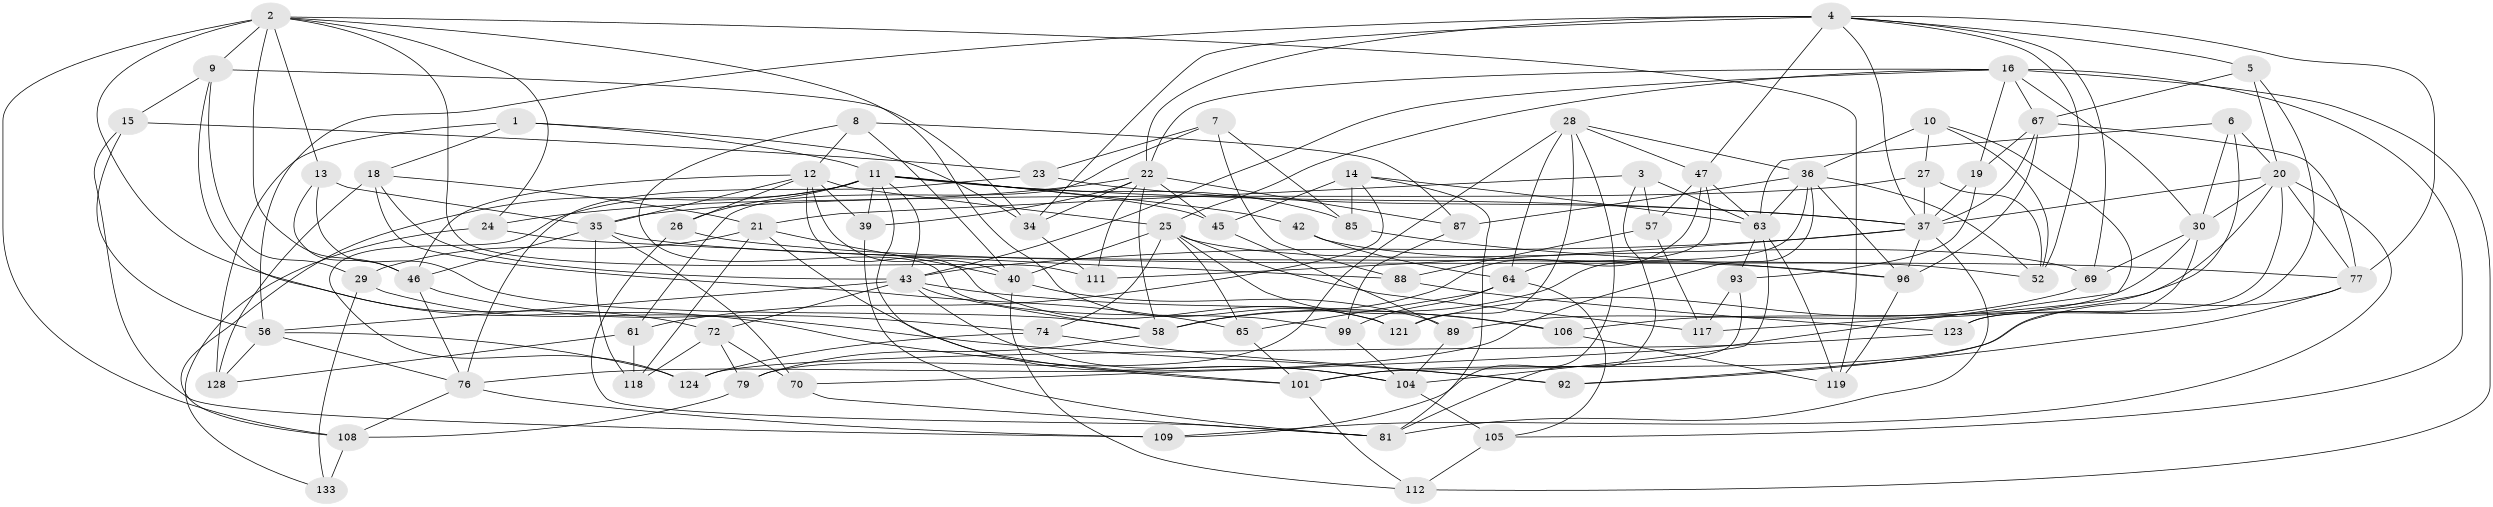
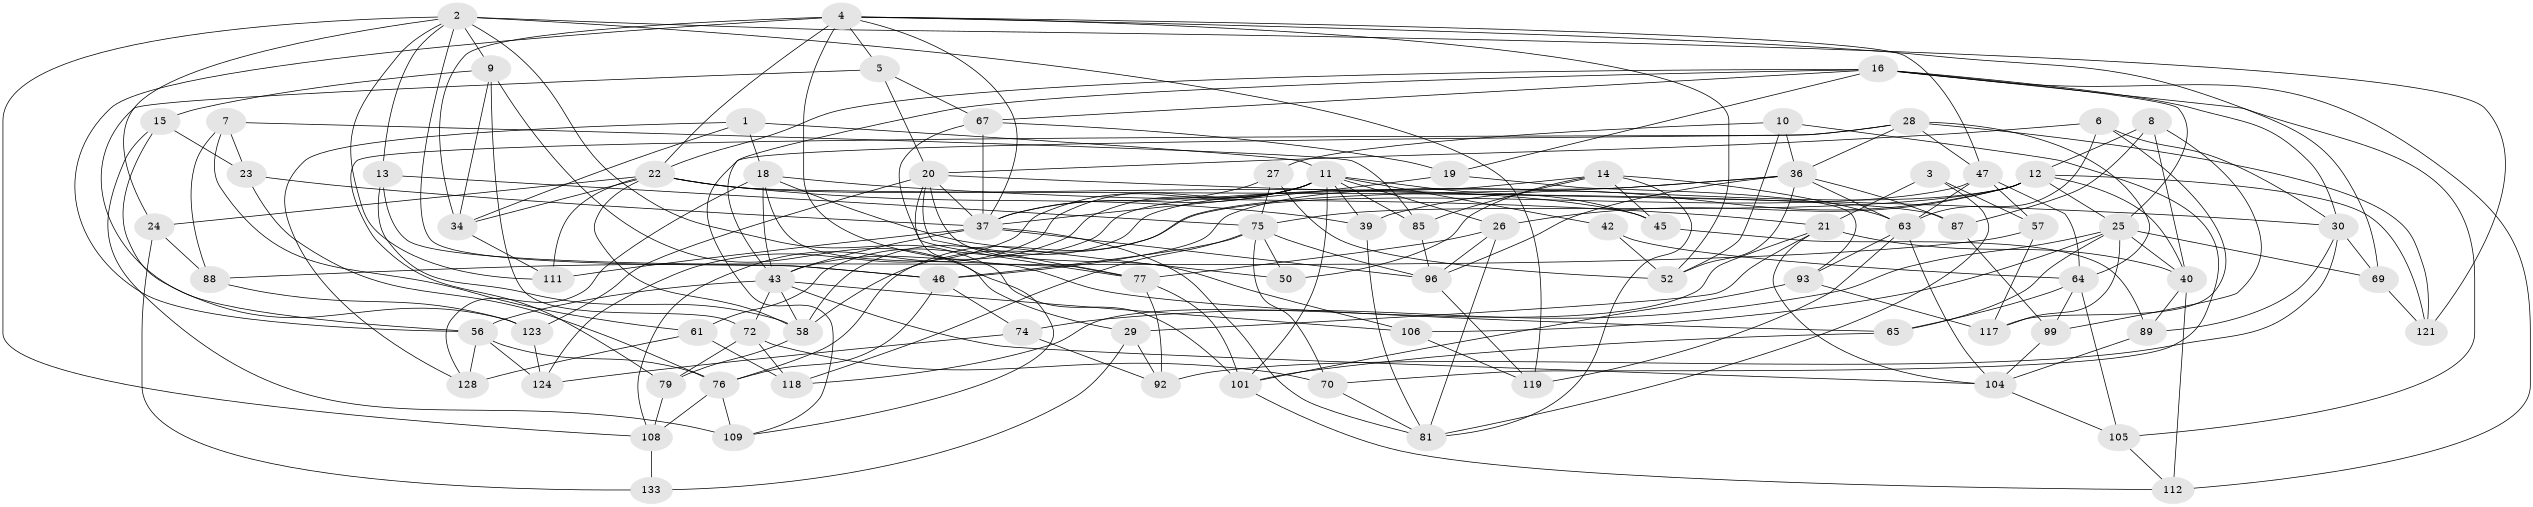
(1701, 201) -> none
(1994, 222) -> (1466, 253)
(597, 227) -> (1258, 227)
none -> (1286, 280)
